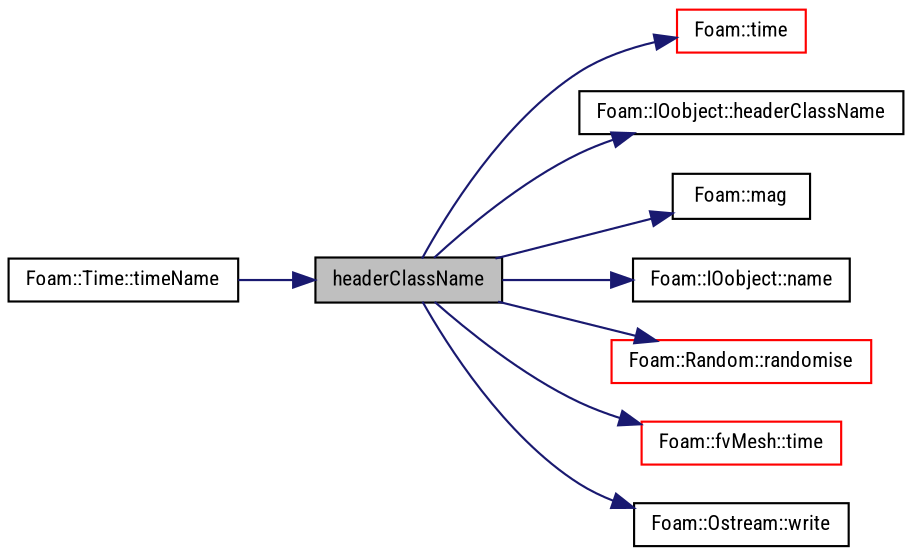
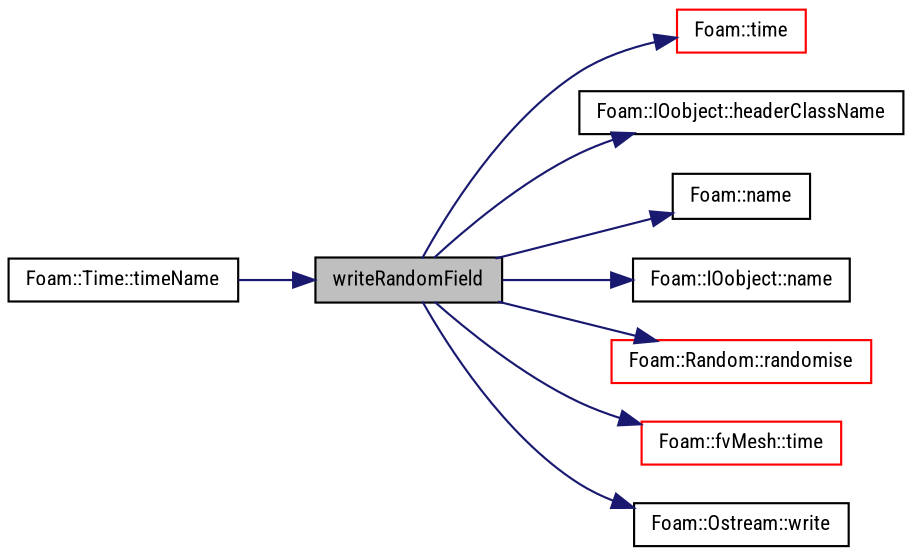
(741, 196) -> (741, 196)
(409, 280) -> (409, 280)
